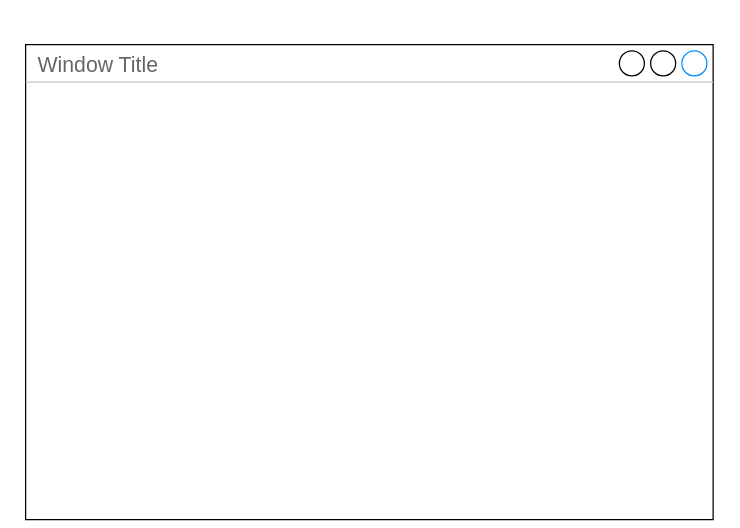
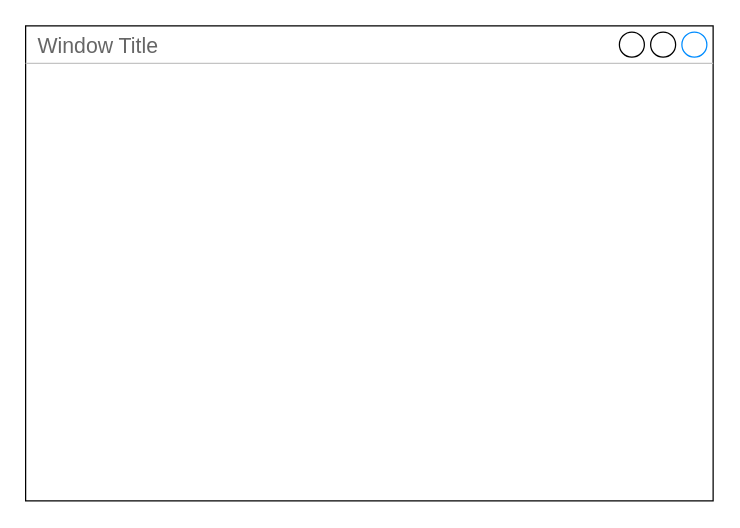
(369, 282) -> (369, 263)
